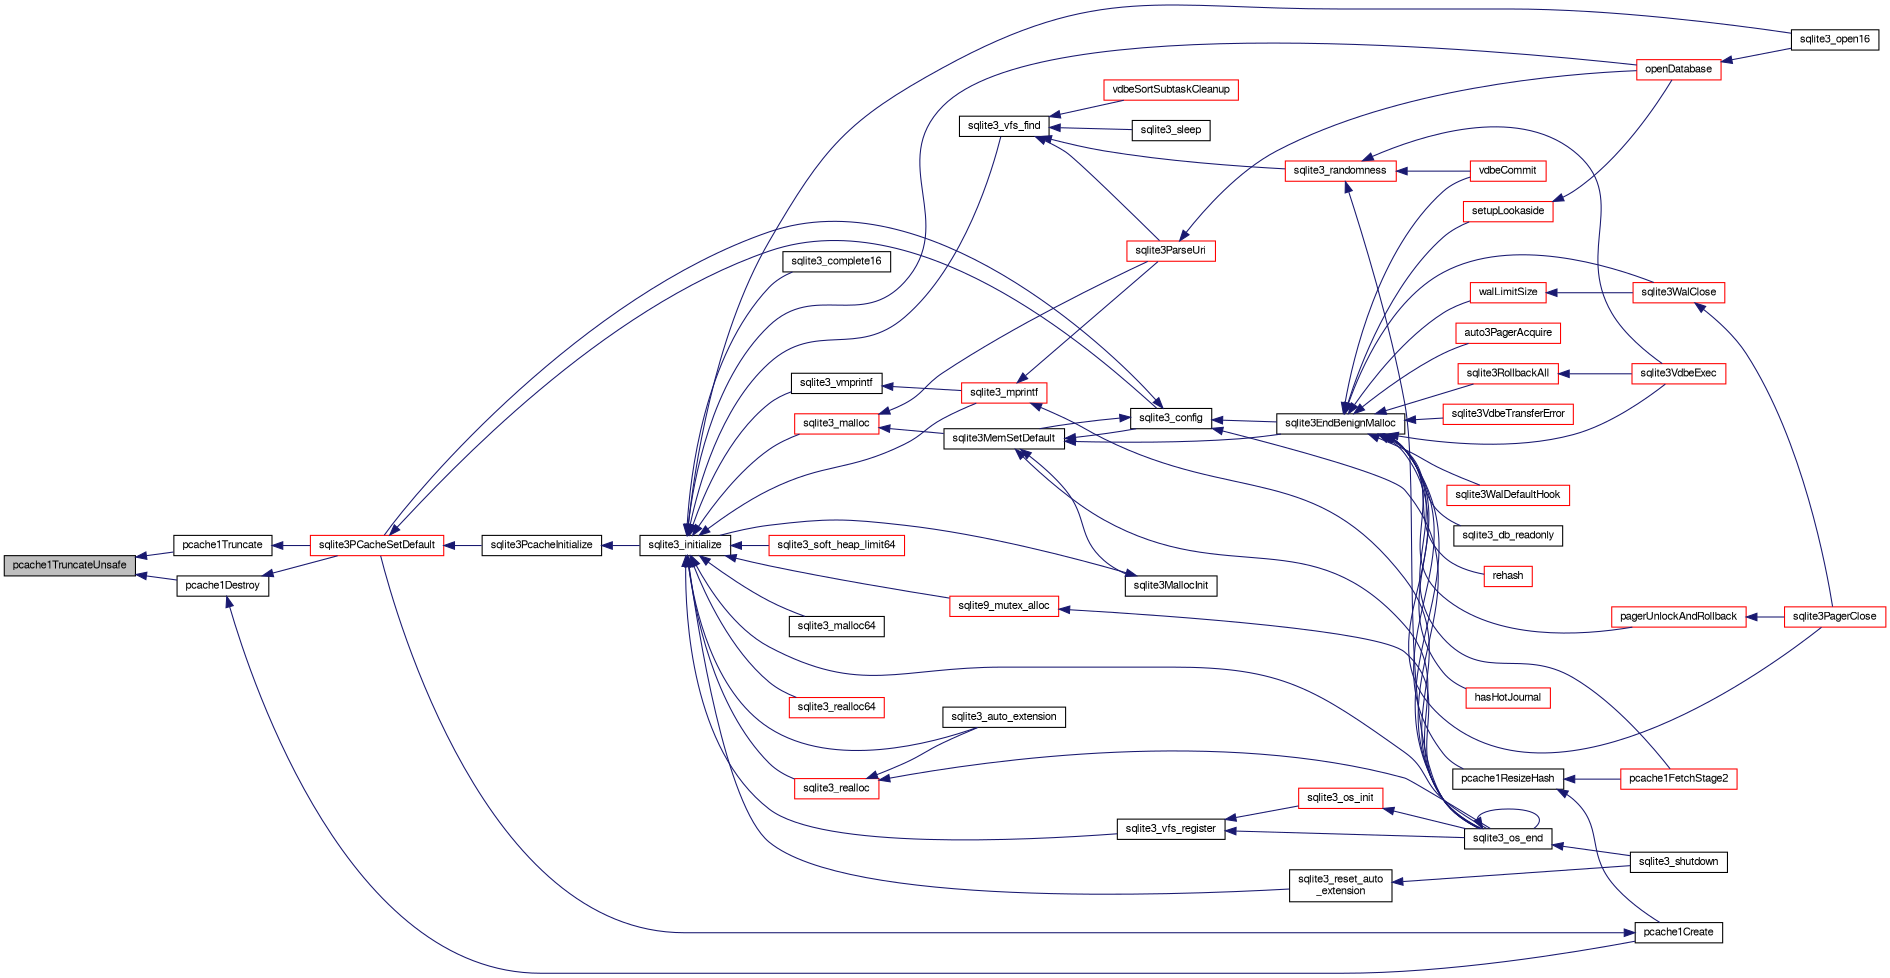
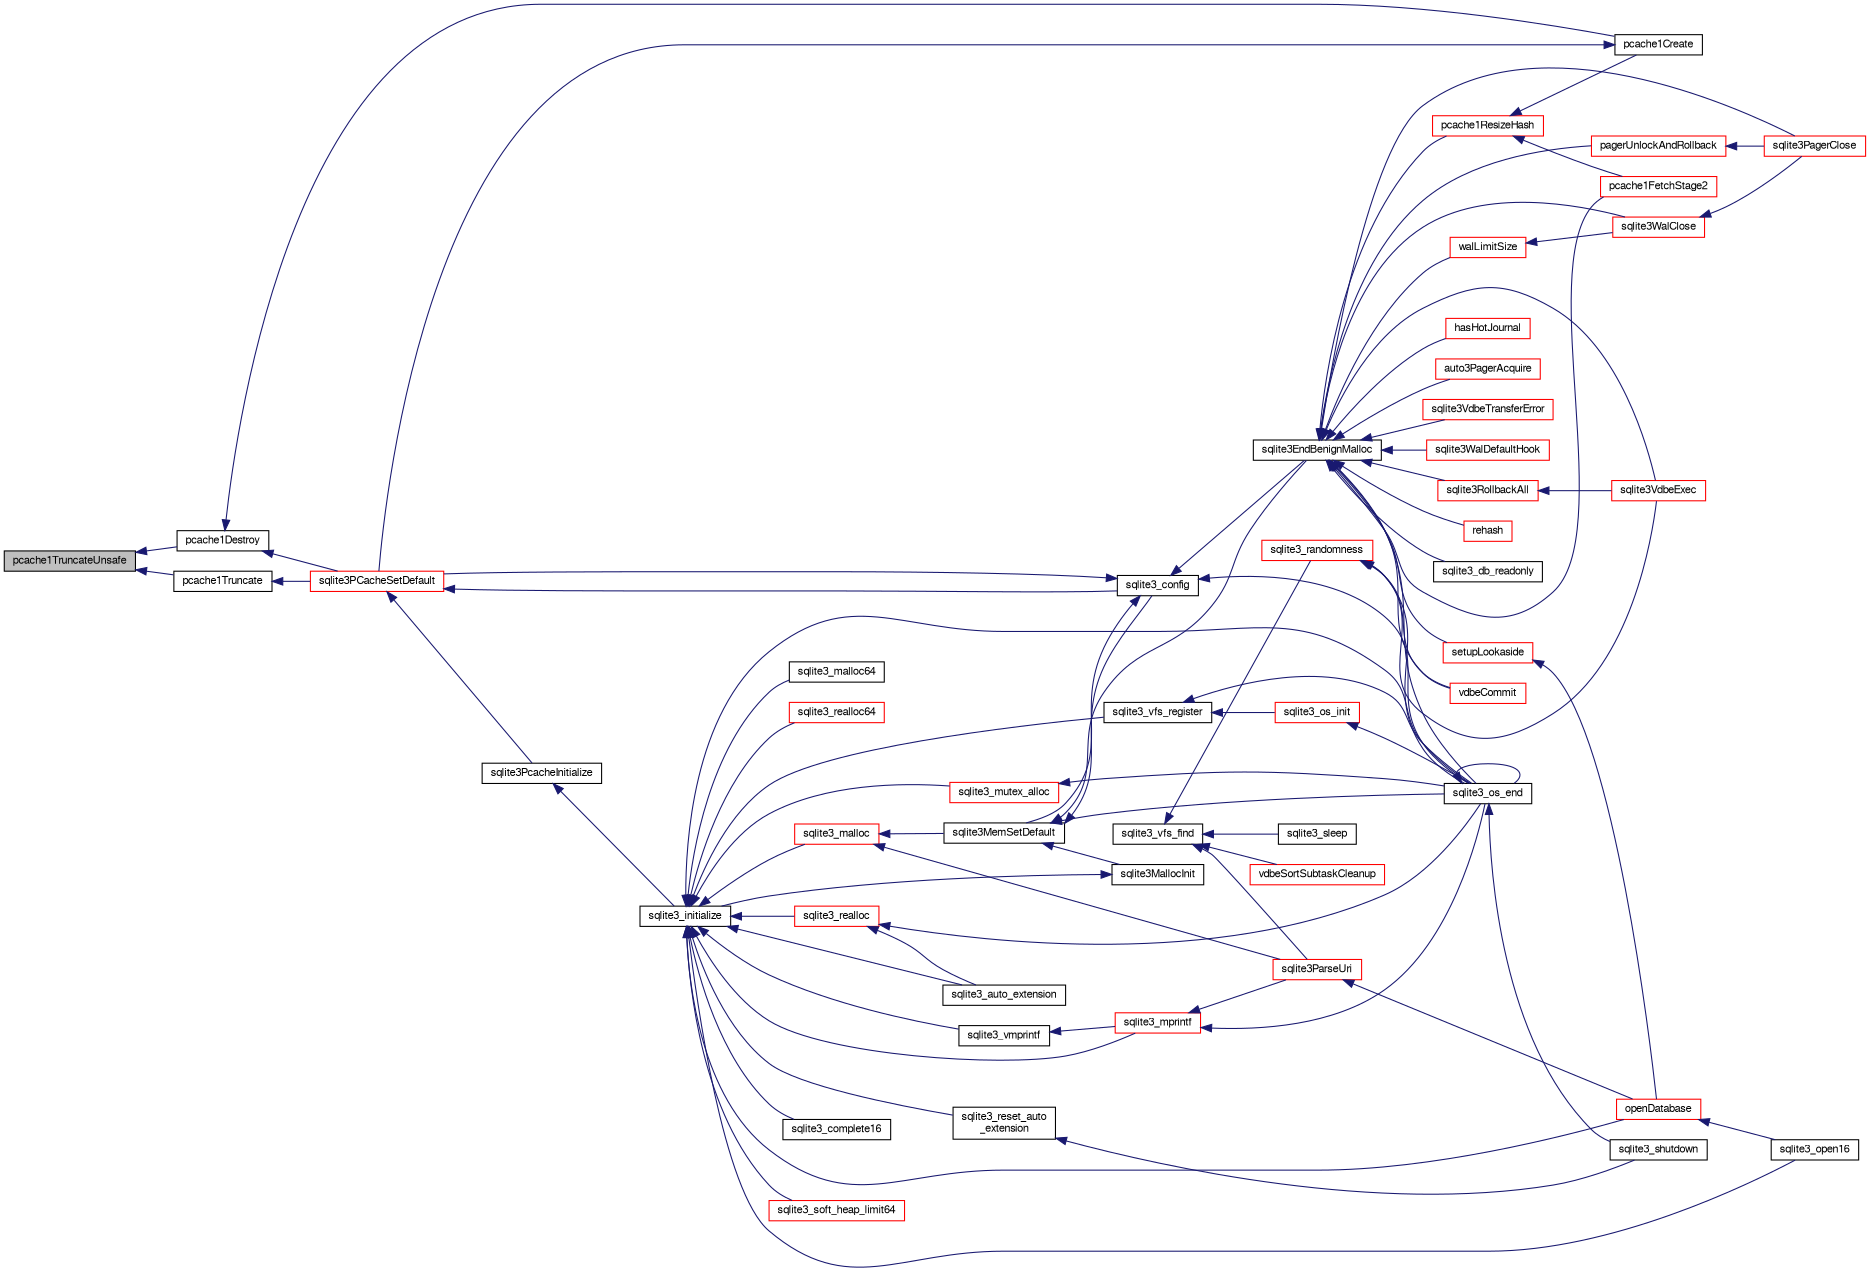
(849, 339) -> none
(1004, 606) -> (1004, 793)
(1508, 779) -> (1488, 126)
